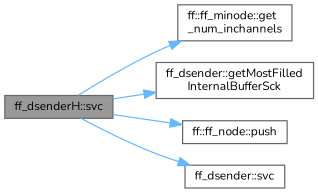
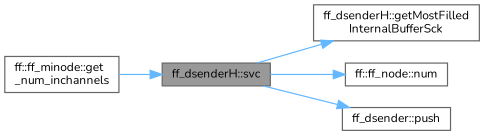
(123, 69) -> (135, 74)
(235, 80) -> (396, 23)
(235, 132) -> (396, 74)
(235, 177) -> (396, 119)
